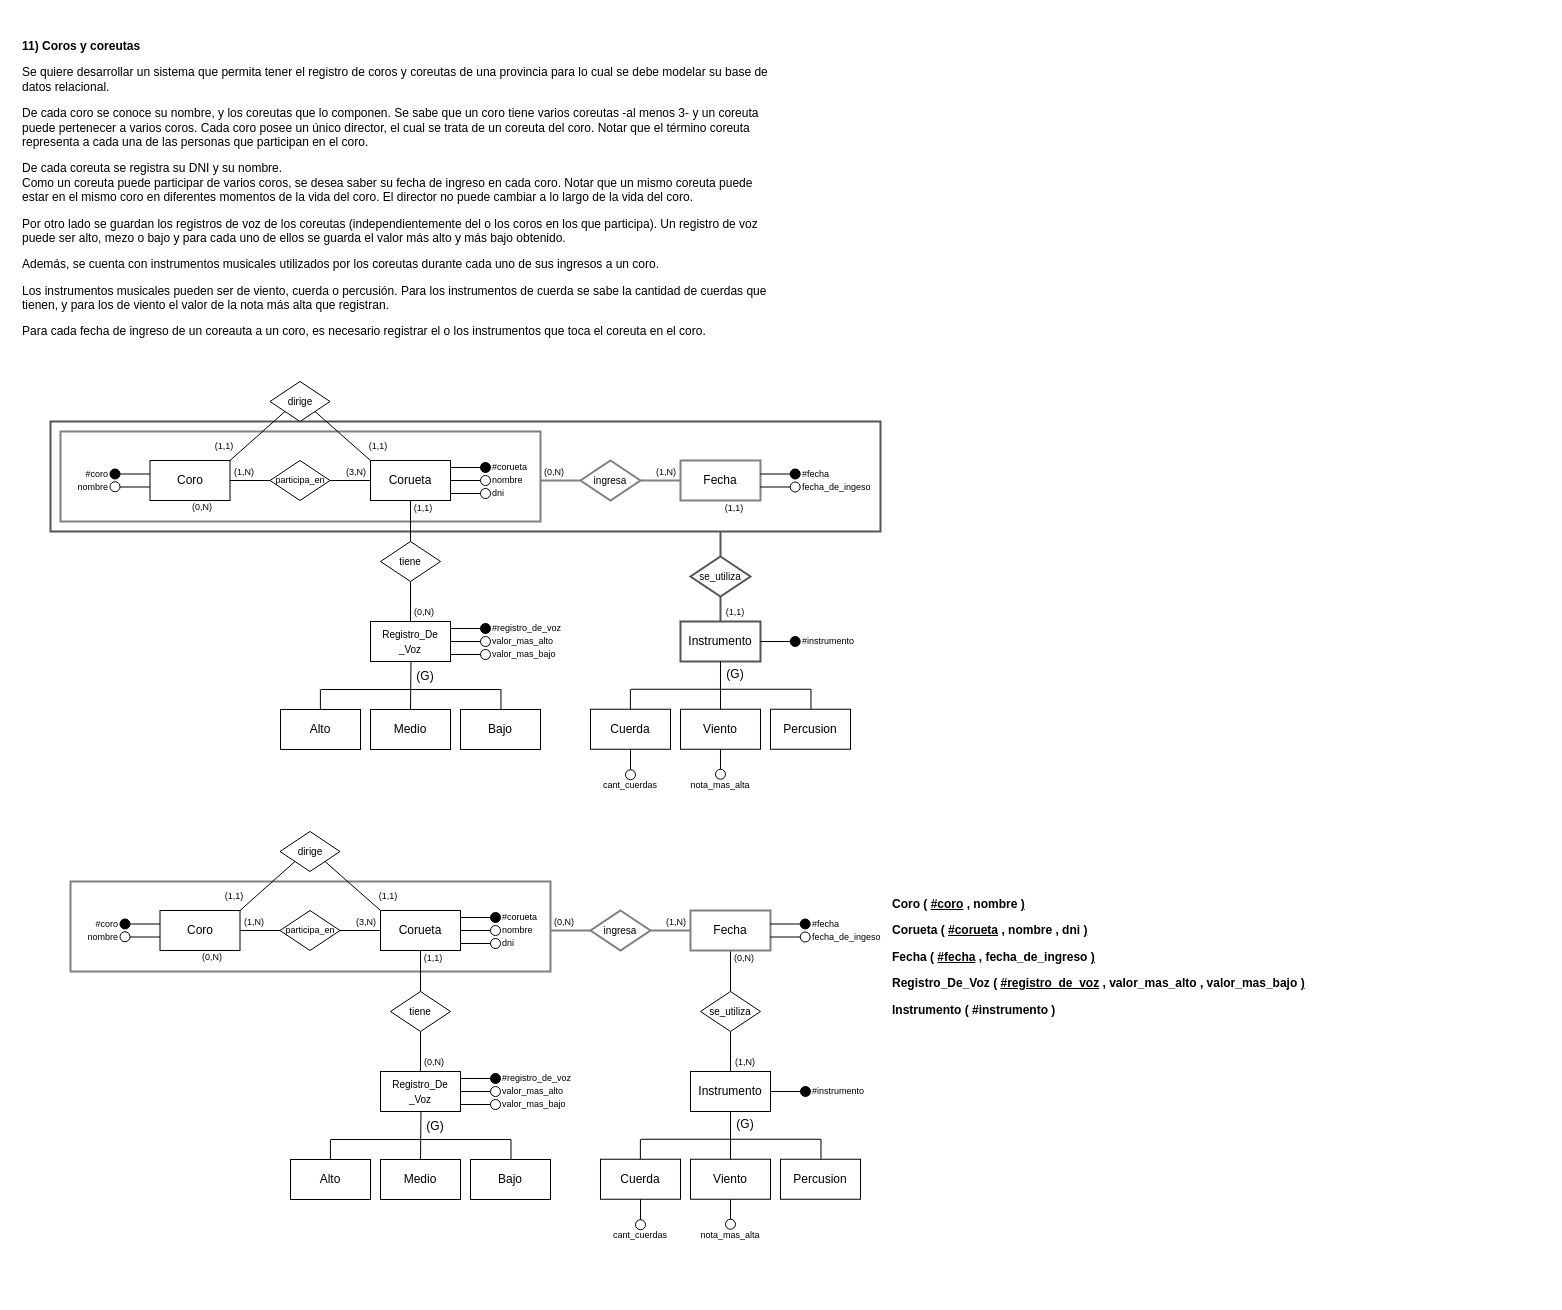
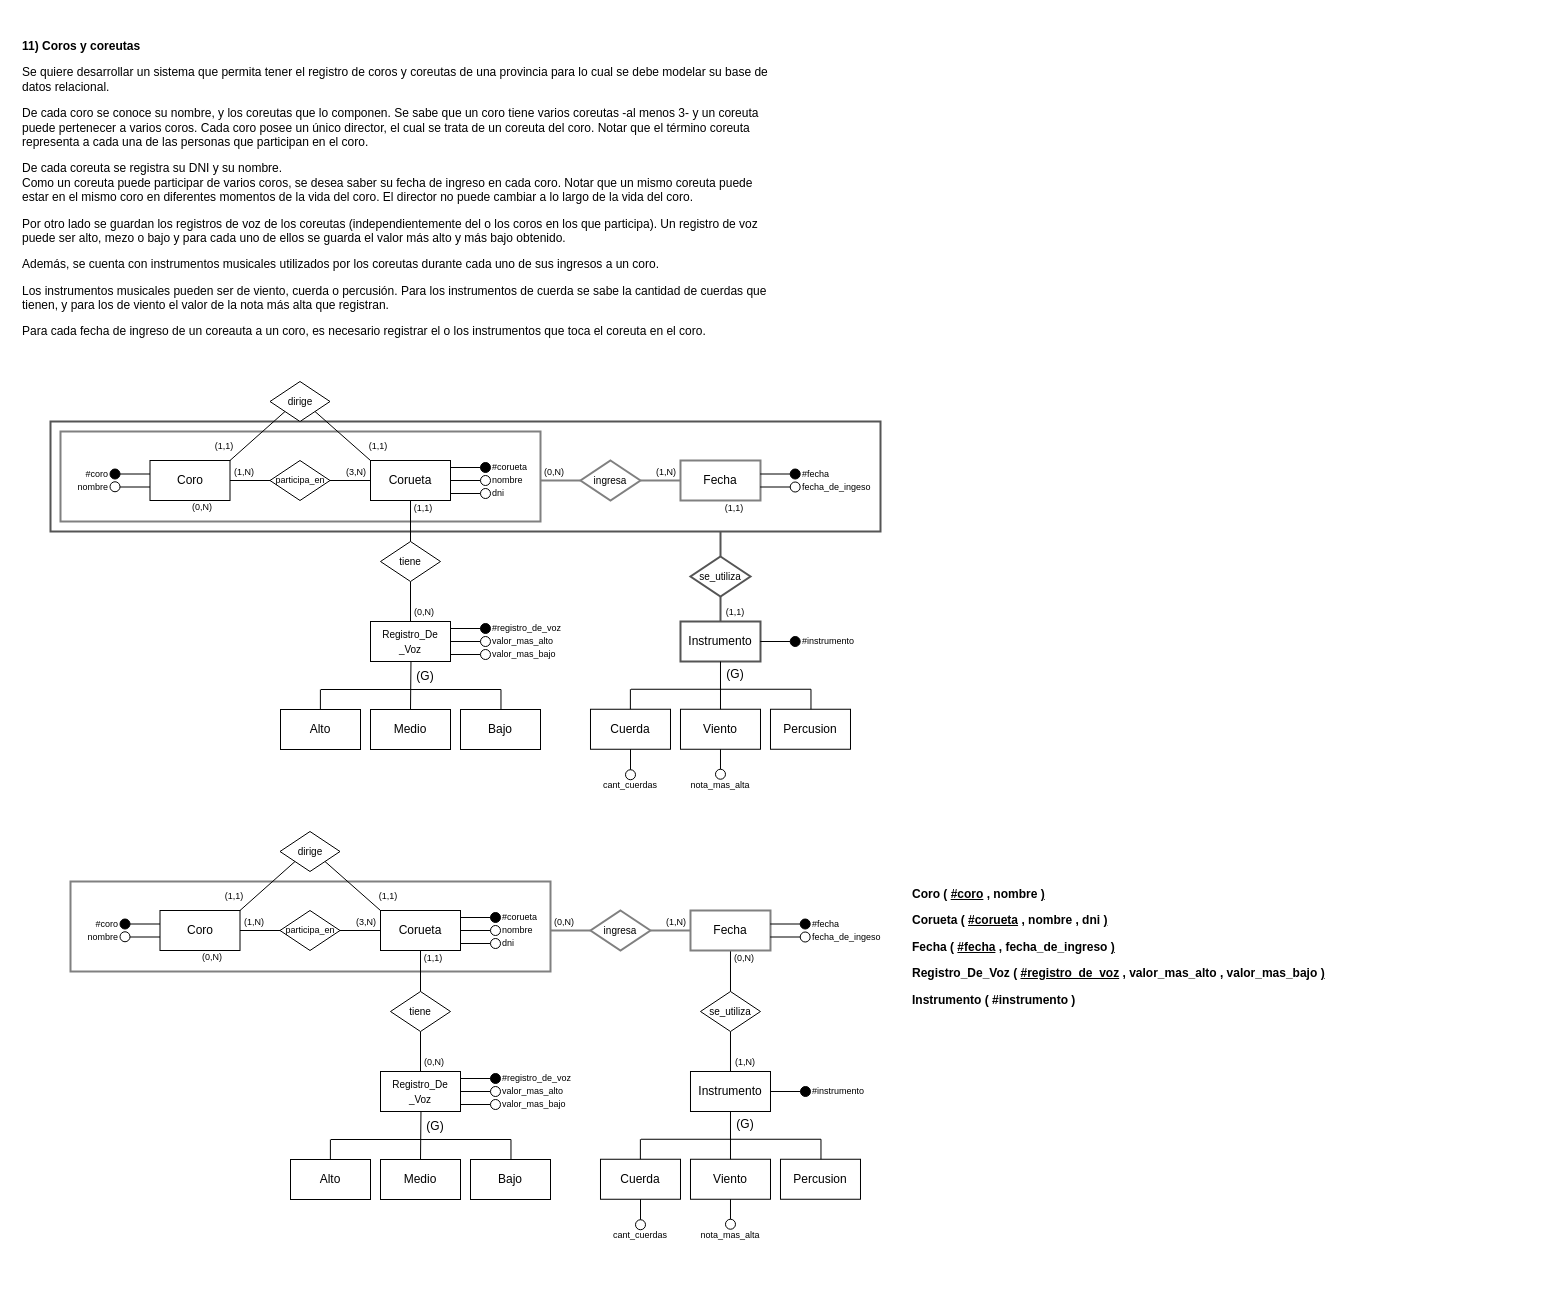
(1206, 1089) -> (1226, 1079)
